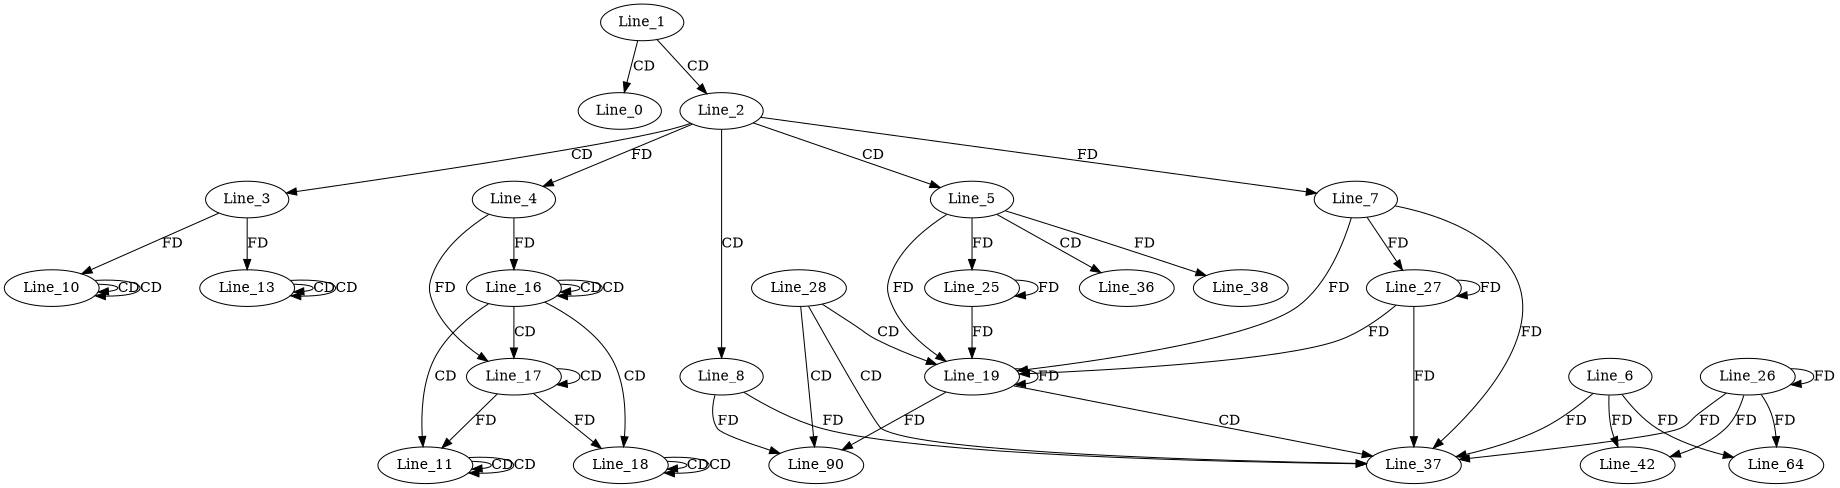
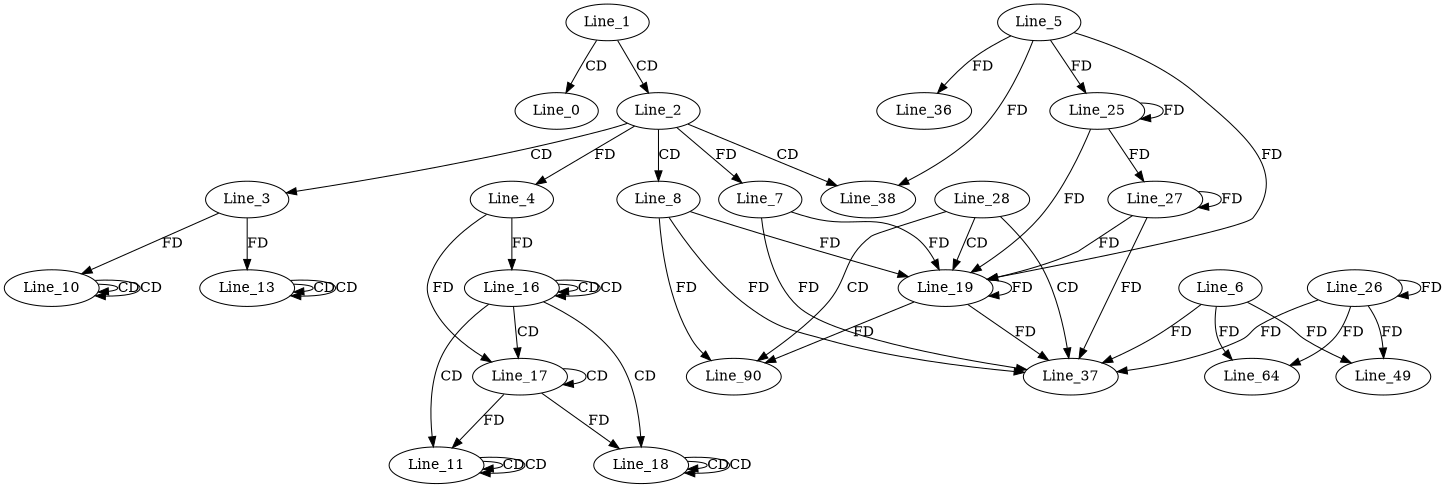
(842, 154) -> (758, 153)
(1382, 239) -> (1123, 151)
none -> (794, 244)
(1071, 244) -> (983, 67)
(1230, 421) -> (1026, 332)
(1628, 465) -> (1383, 377)
